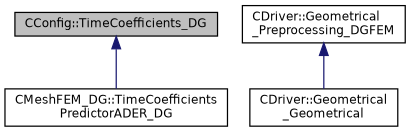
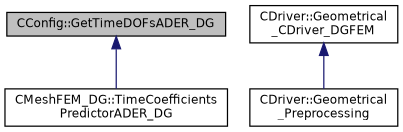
(116, 24) -> (116, 24)
(324, 24) -> (324, 24)
(324, 108) -> (324, 108)
